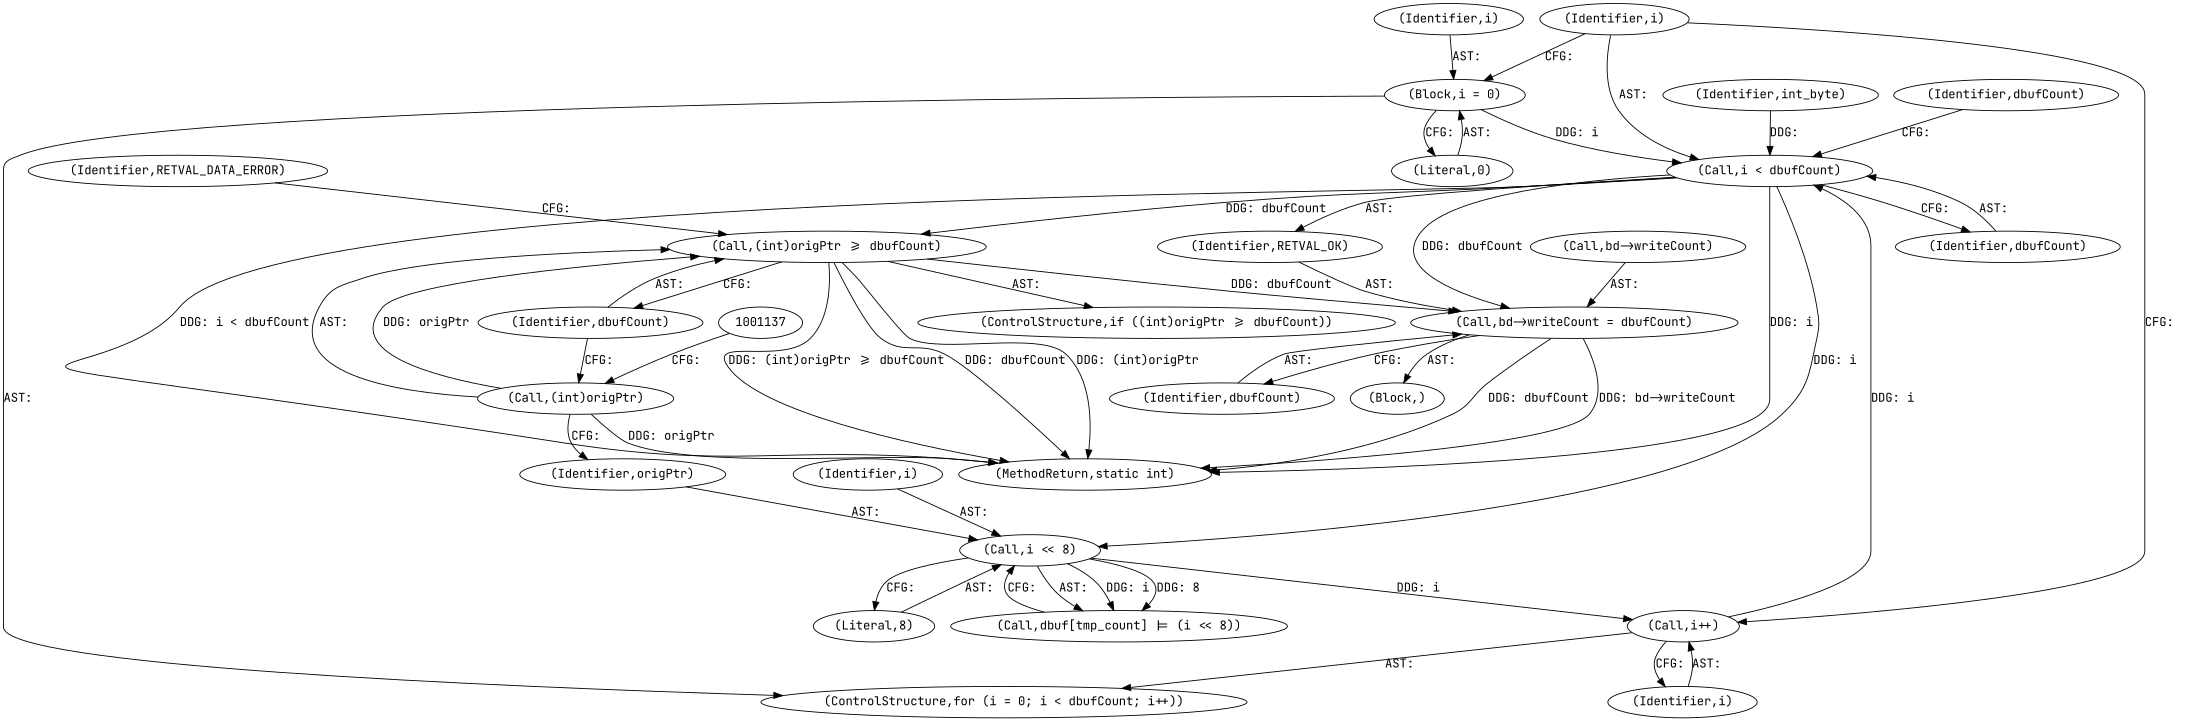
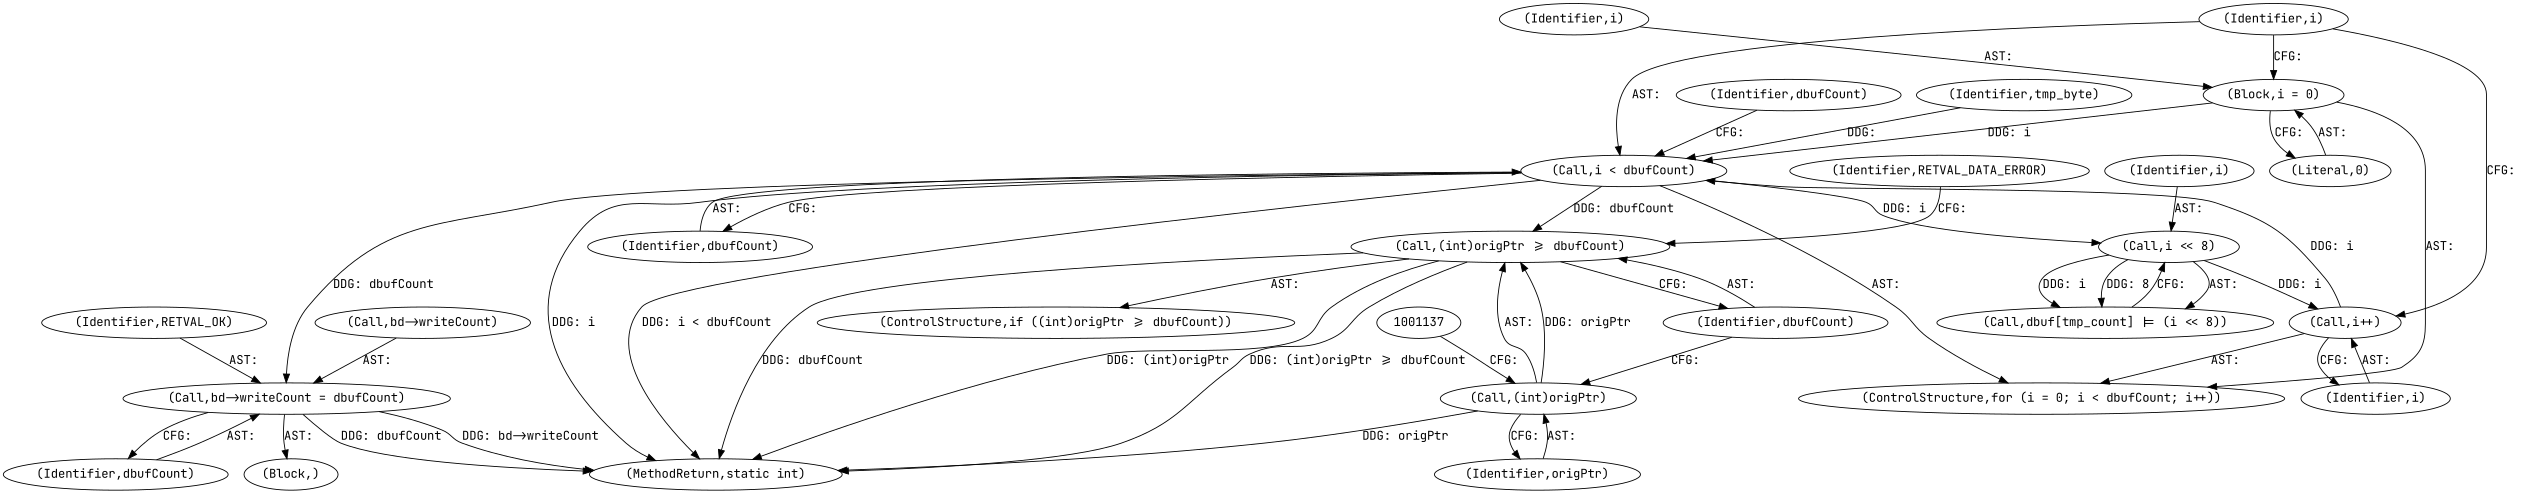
(1771, 95) -> (2024, 95)
(1392, 198) -> (1837, 270)
(1188, 287) -> none
(827, 513) -> (1547, 441)
(874, 626) -> none
